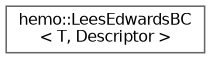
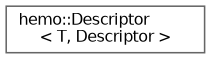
(105, 29) -> (105, 29)
